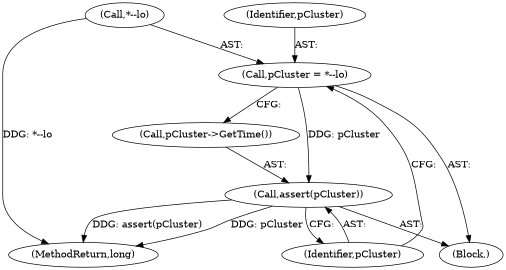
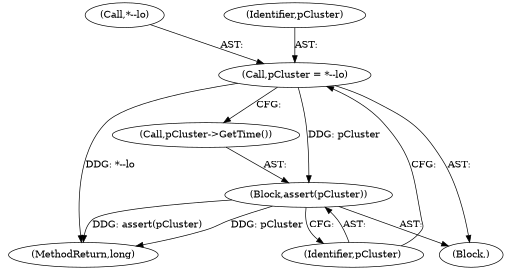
(3, 112) -> (114, 117)
(309, 195) -> (309, 195)
